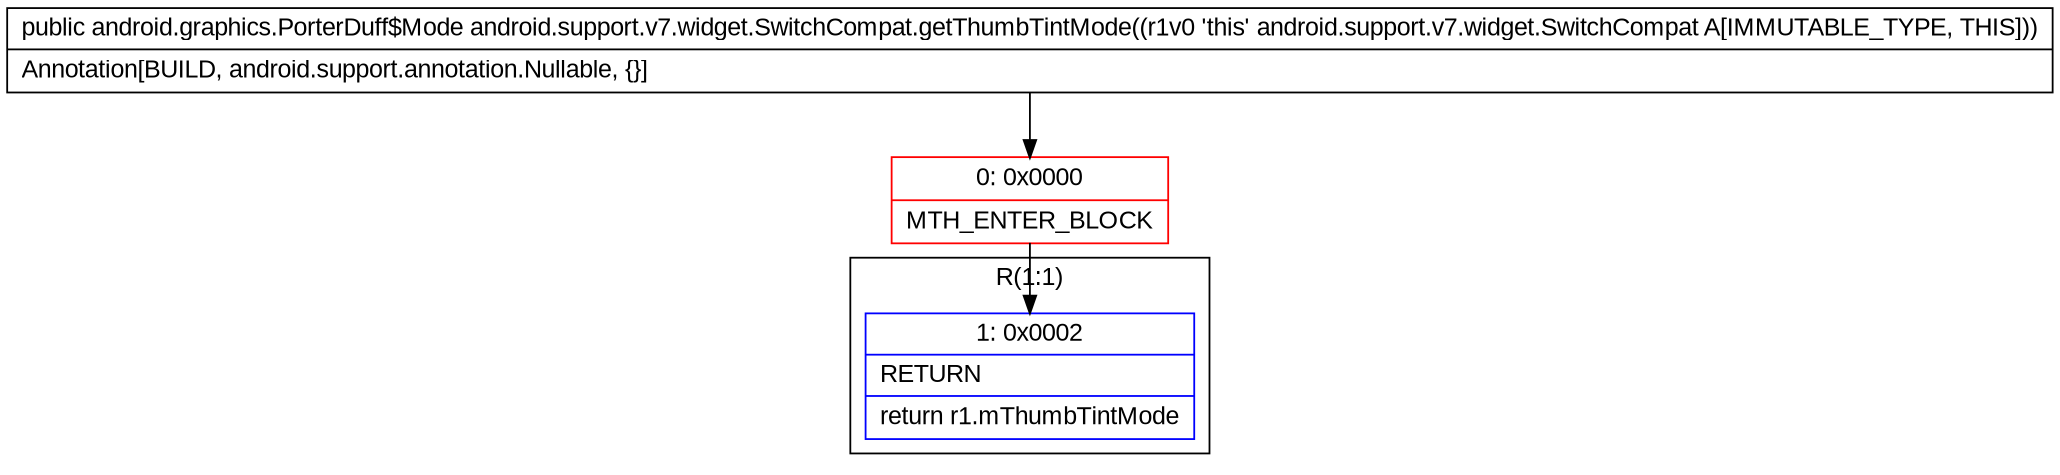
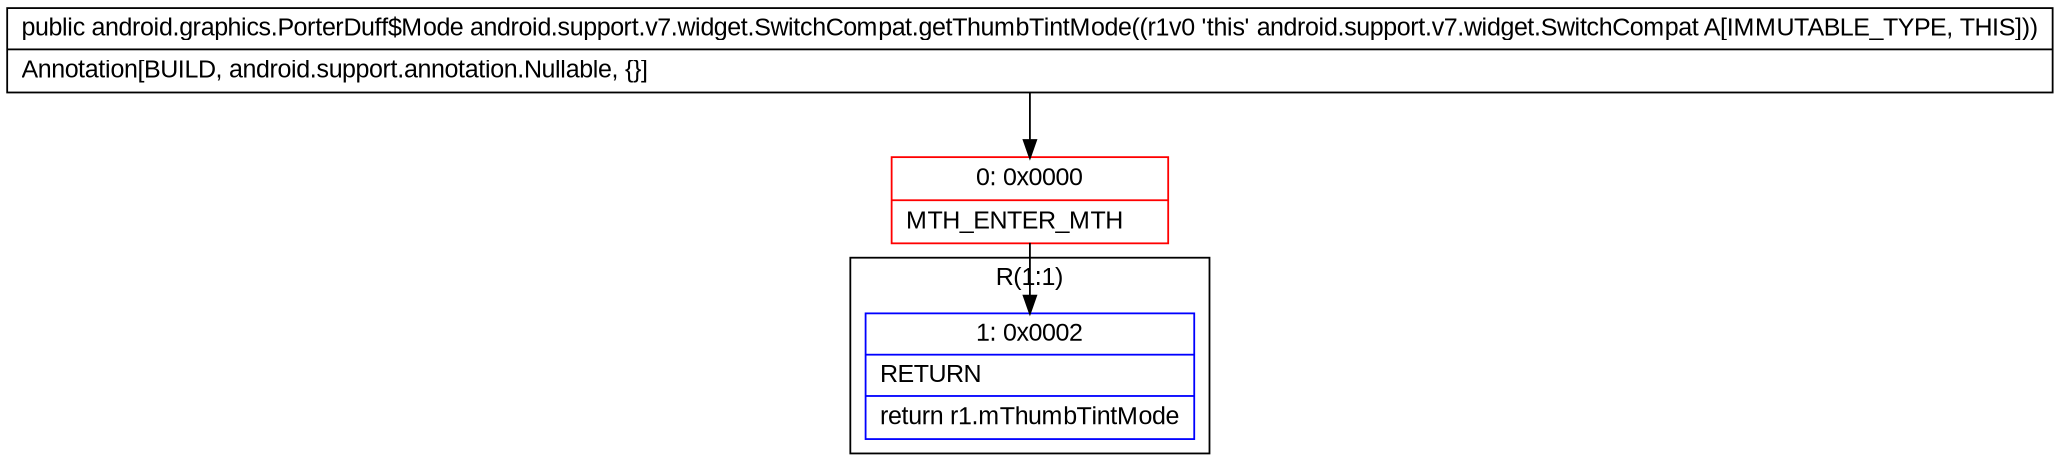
(1030, 221) -> (1015, 221)
